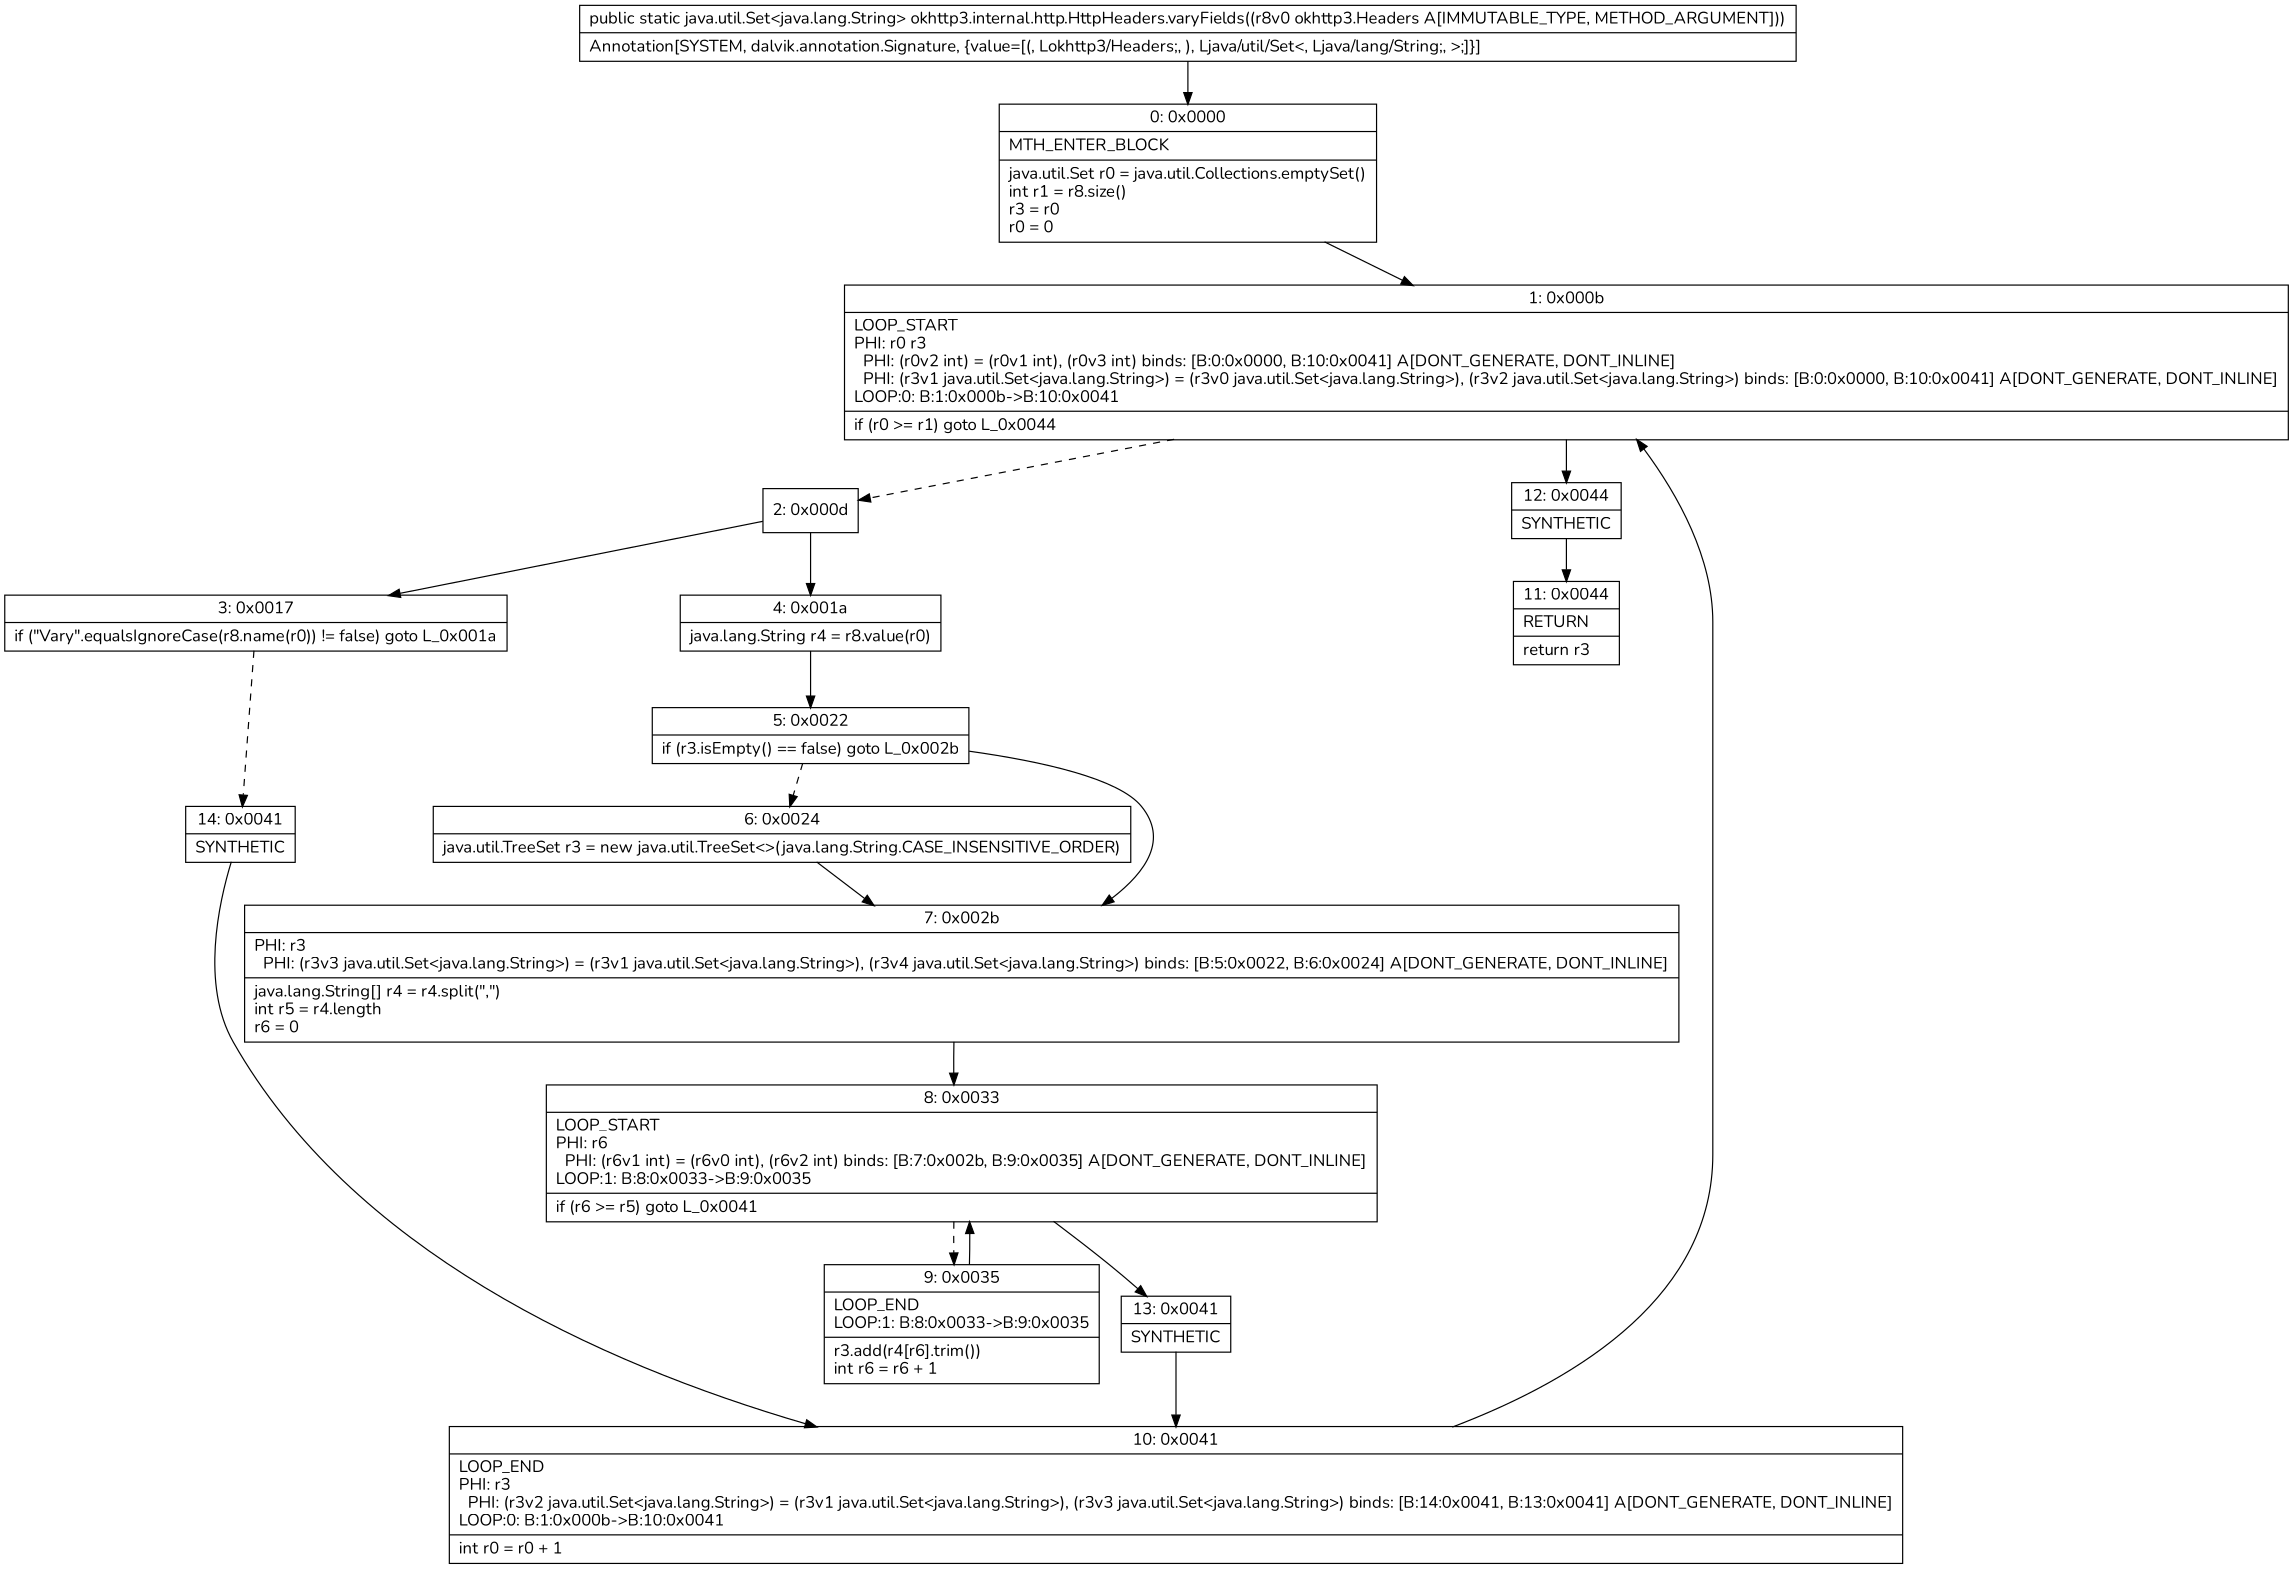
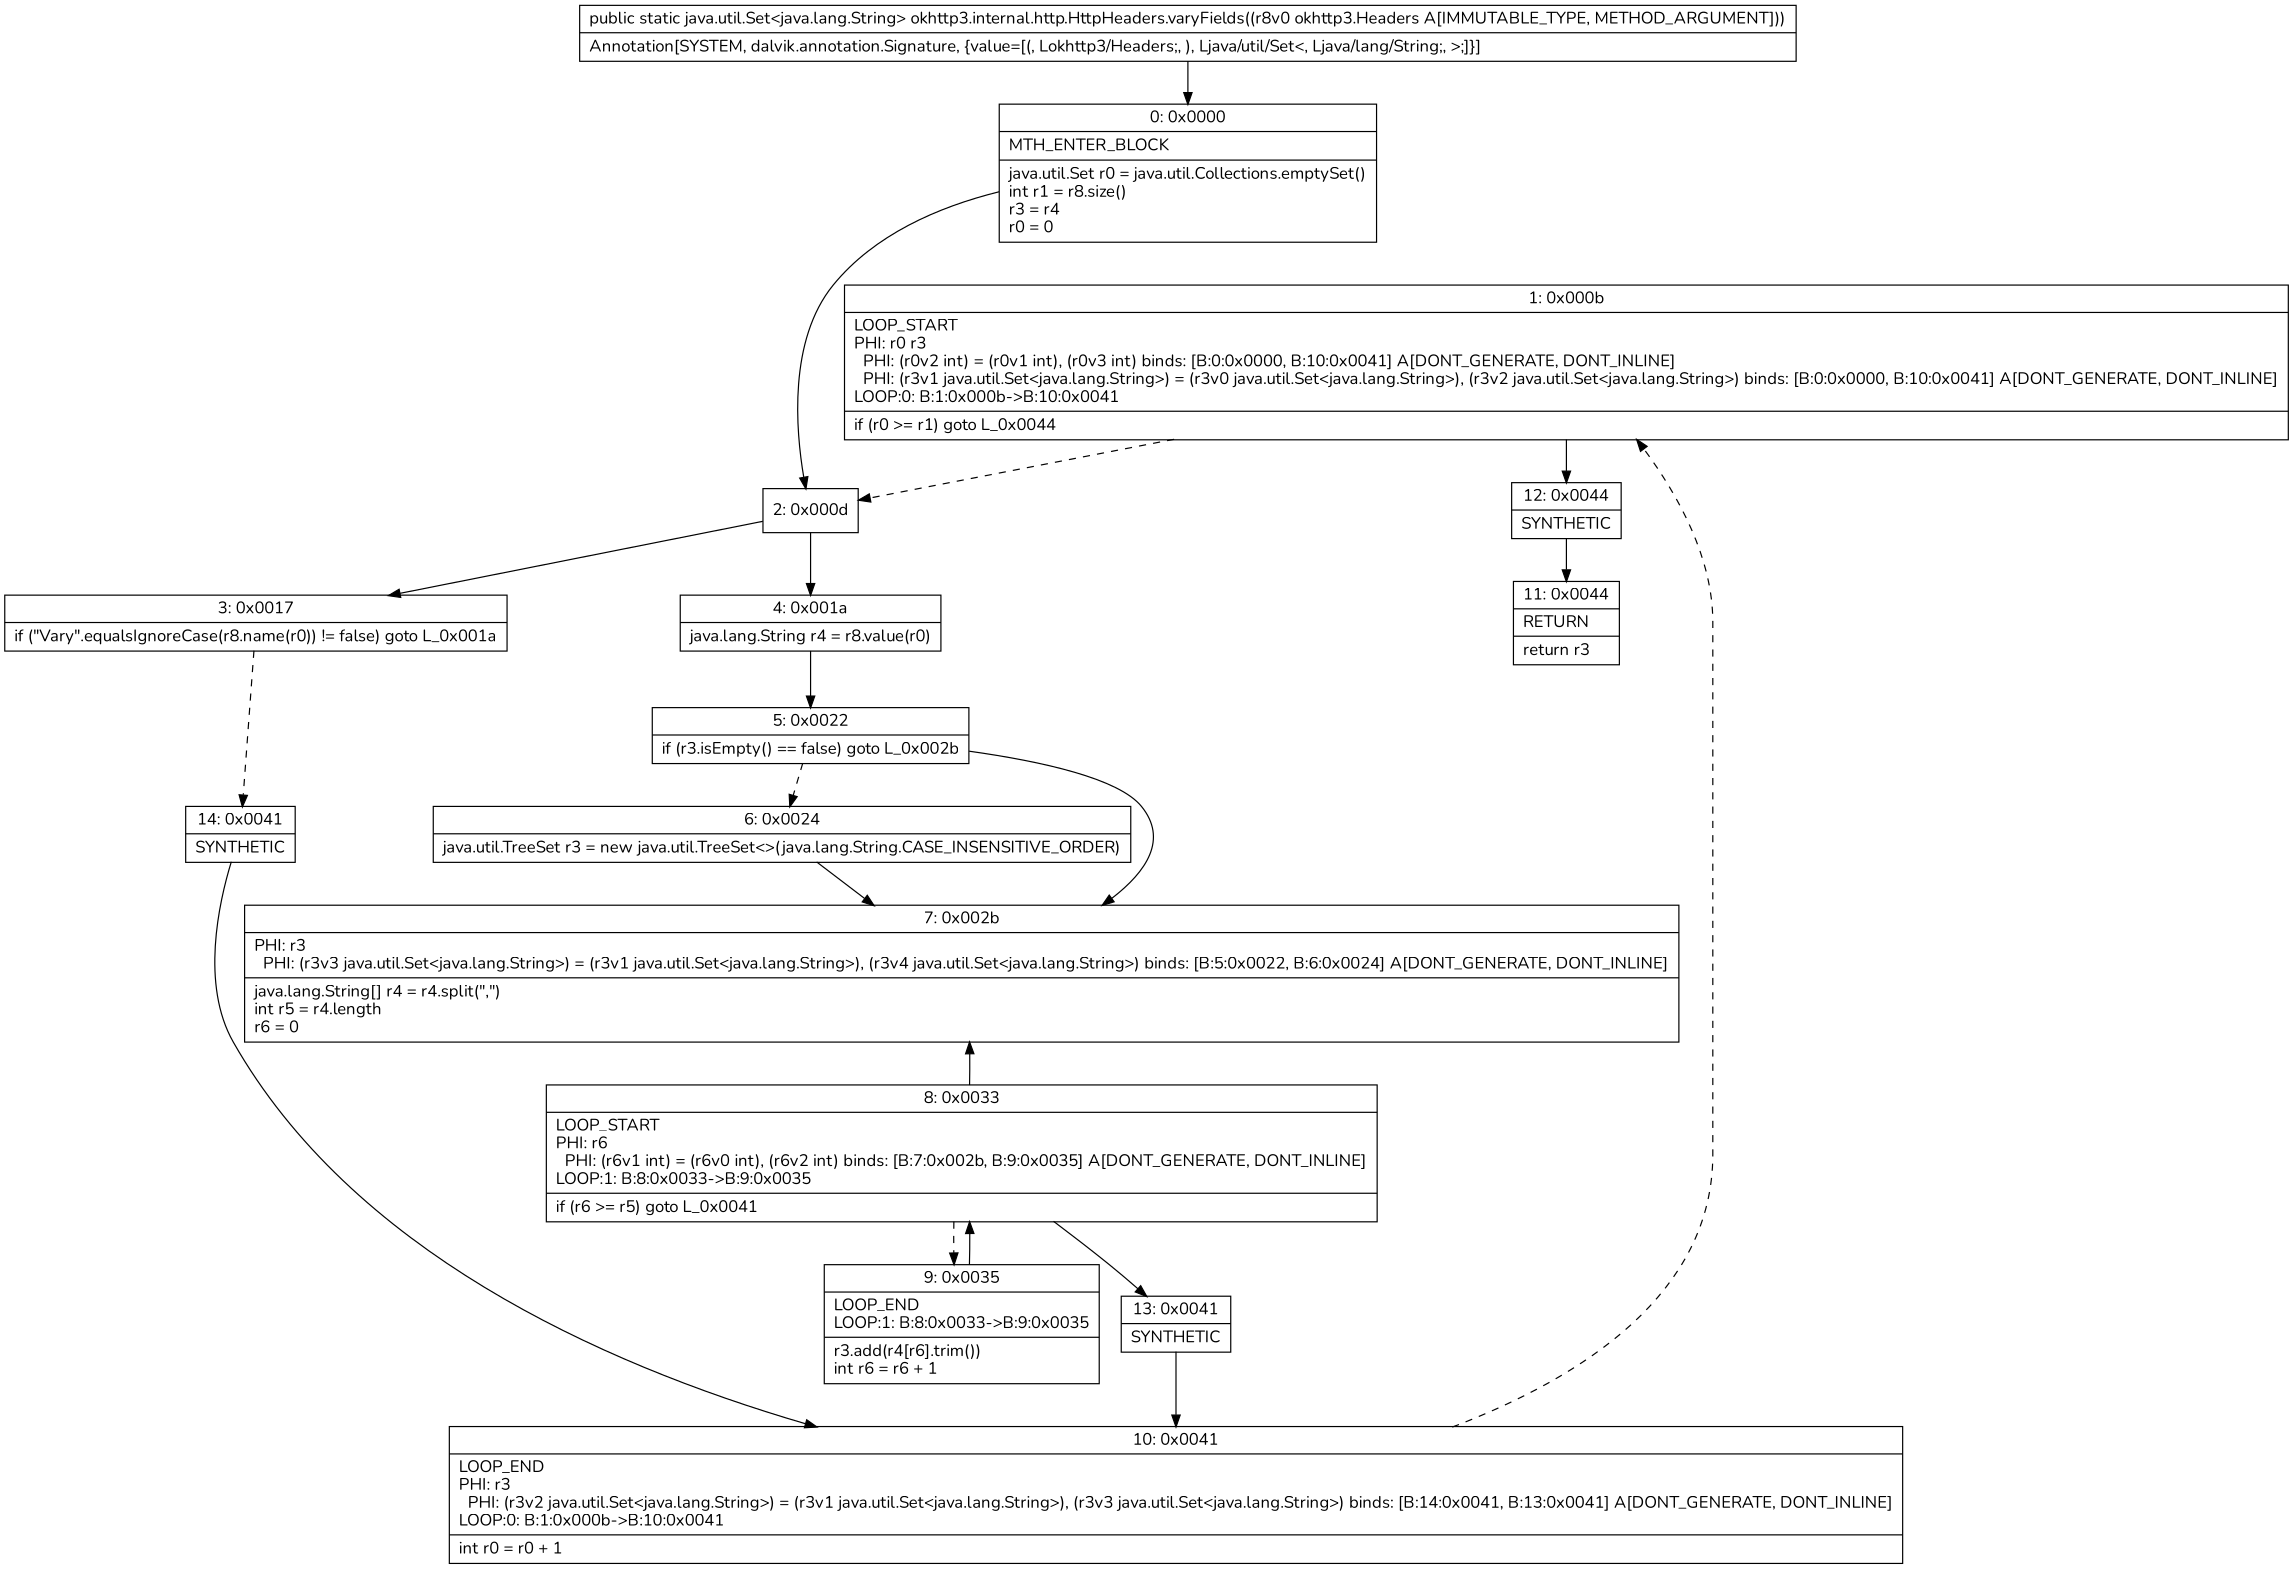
(1034, 209) -> (1034, 209)
(1364, 261) -> (831, 288)
(1713, 994) -> (1713, 994)
(954, 1057) -> (970, 1070)
